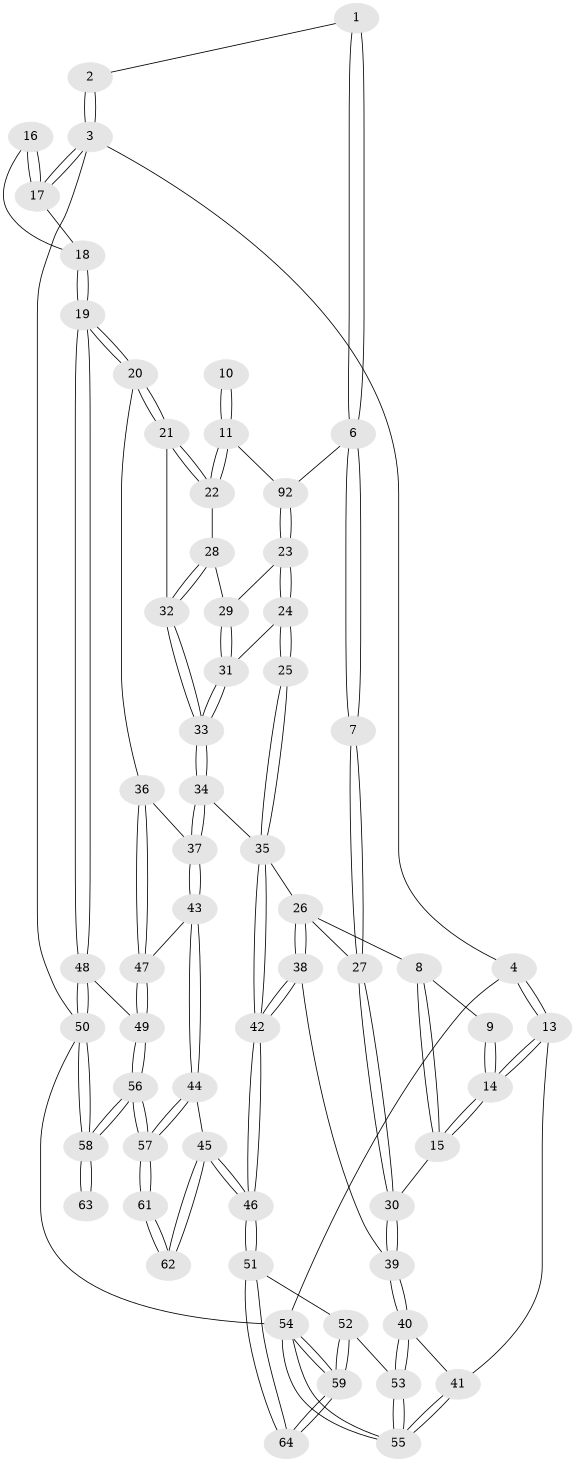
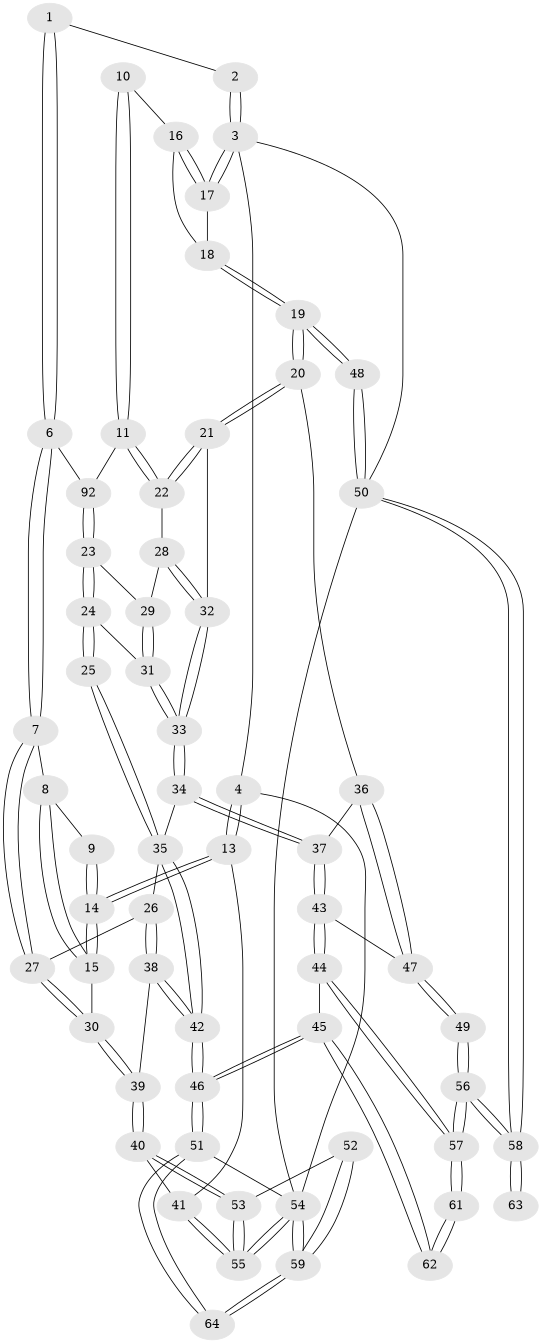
none -> (150, 107)
(368, 943) -> (41, 761)
(112, 998) -> none
(294, 1292) -> (248, 1176)
